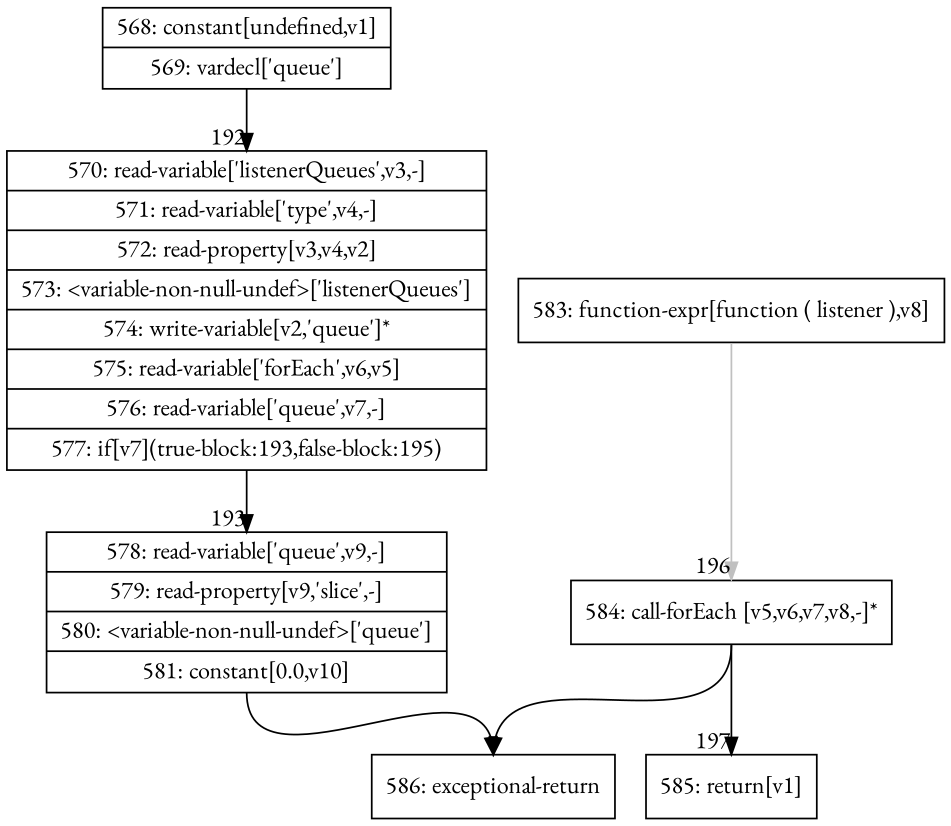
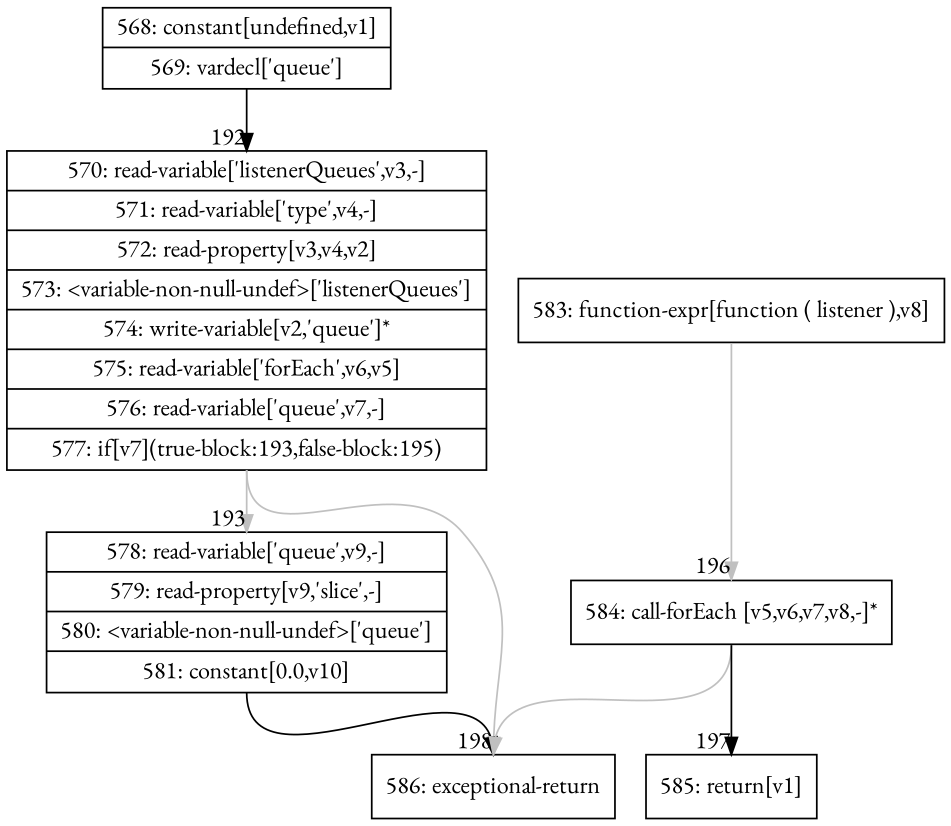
(247, 492) -> (247, 492)
none -> (448, 522)
(621, 700) -> (621, 700)
